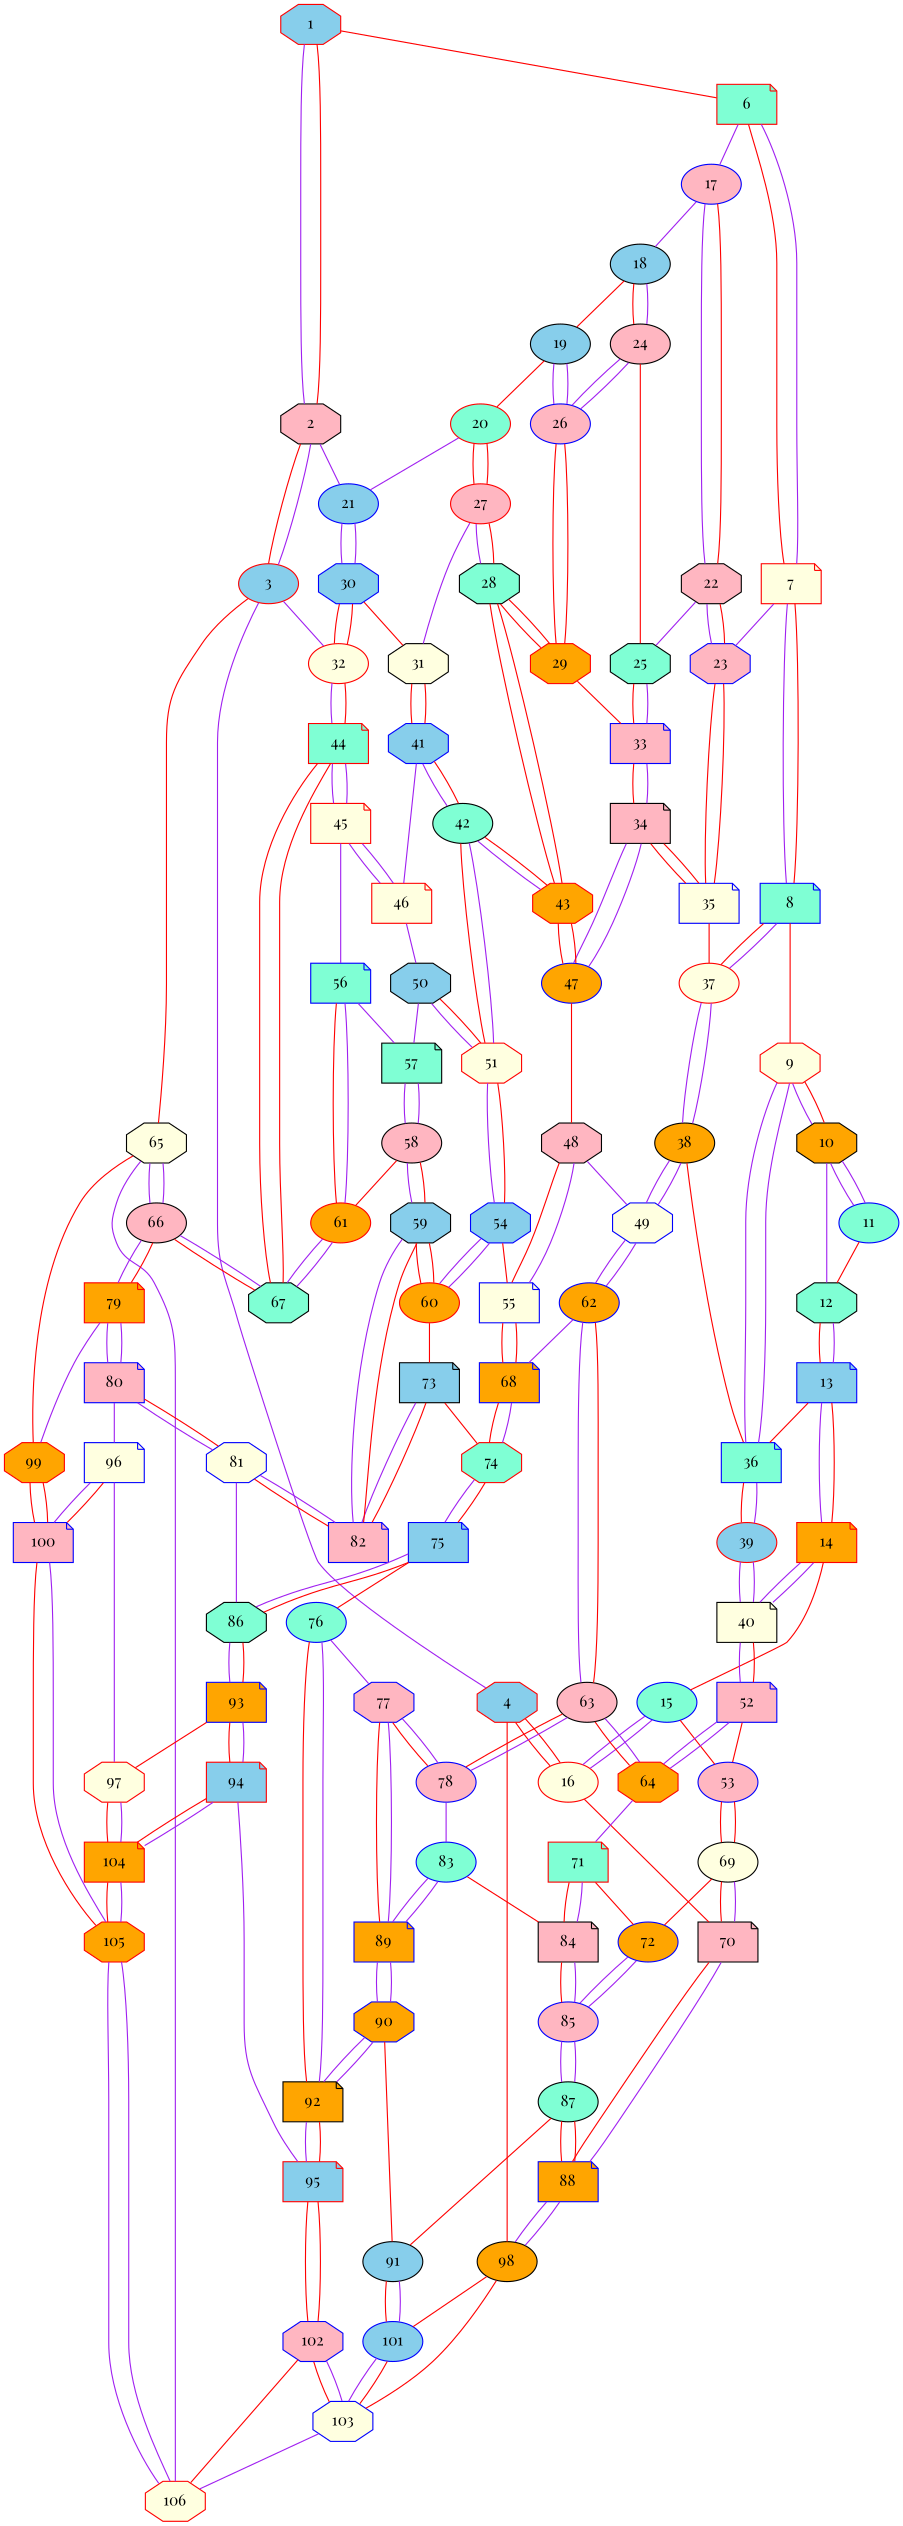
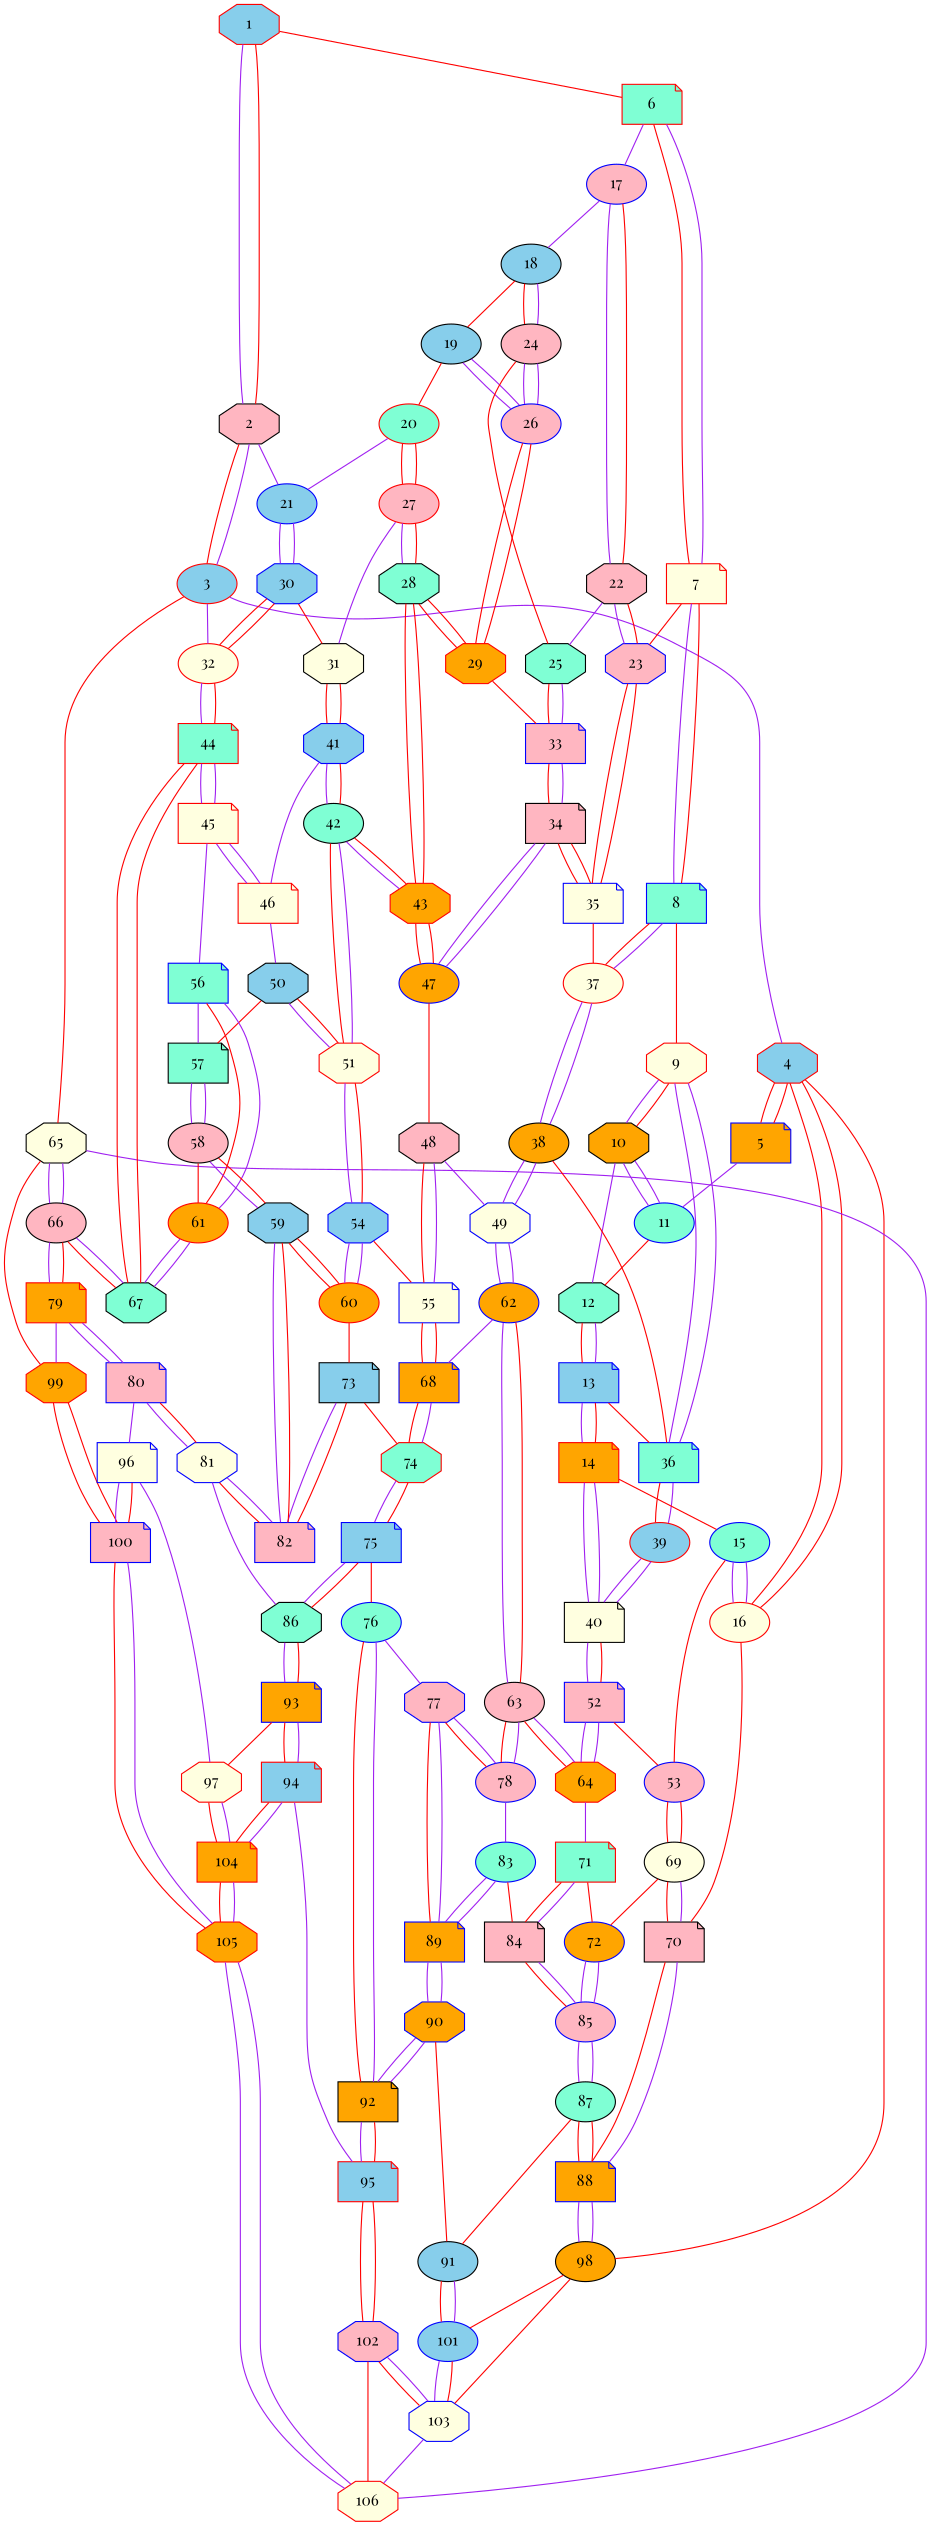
(755, 625) -> (665, 624)
(416, 1023) -> (244, 1018)
none -> (761, 1143)
